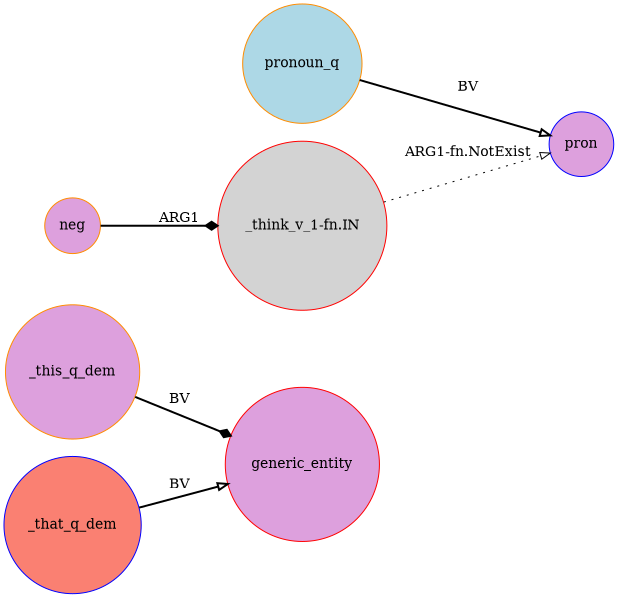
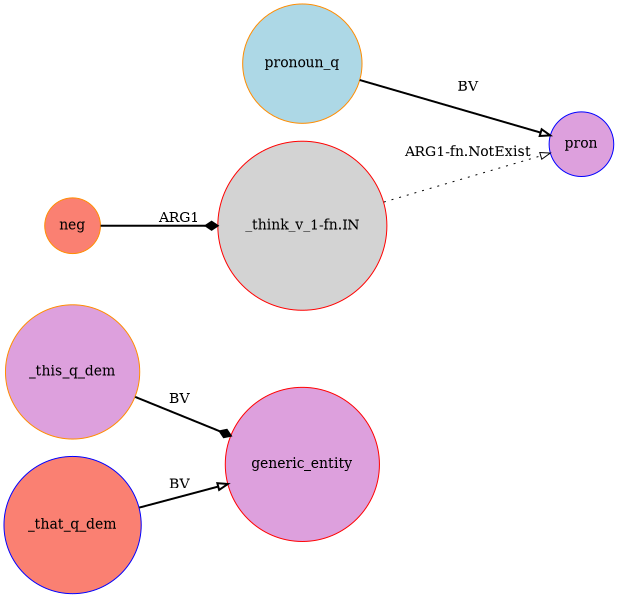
(73, 226) -> (73, 226)
